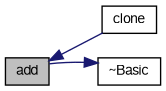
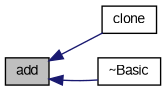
(67, 63) -> (80, 81)
